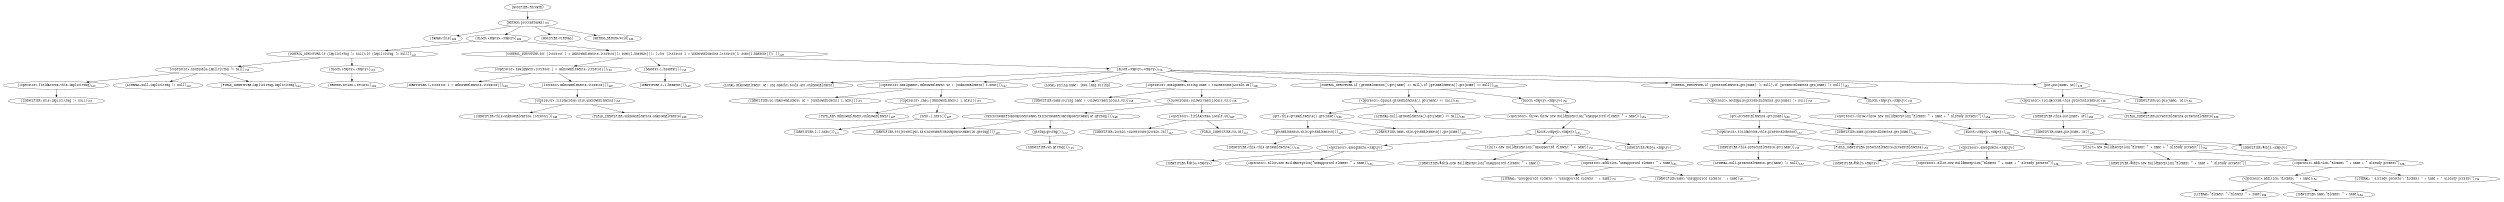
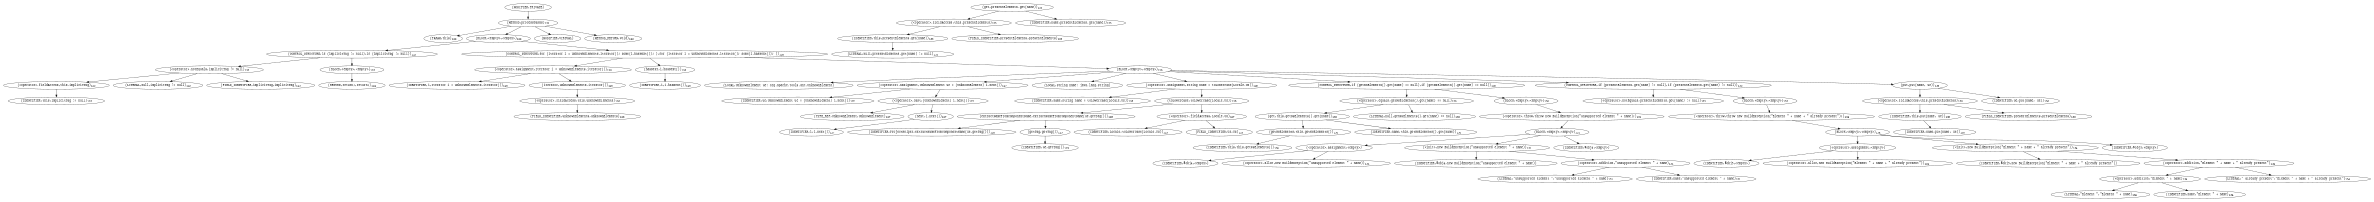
(1760, 108) -> none
(516, 117) -> none
